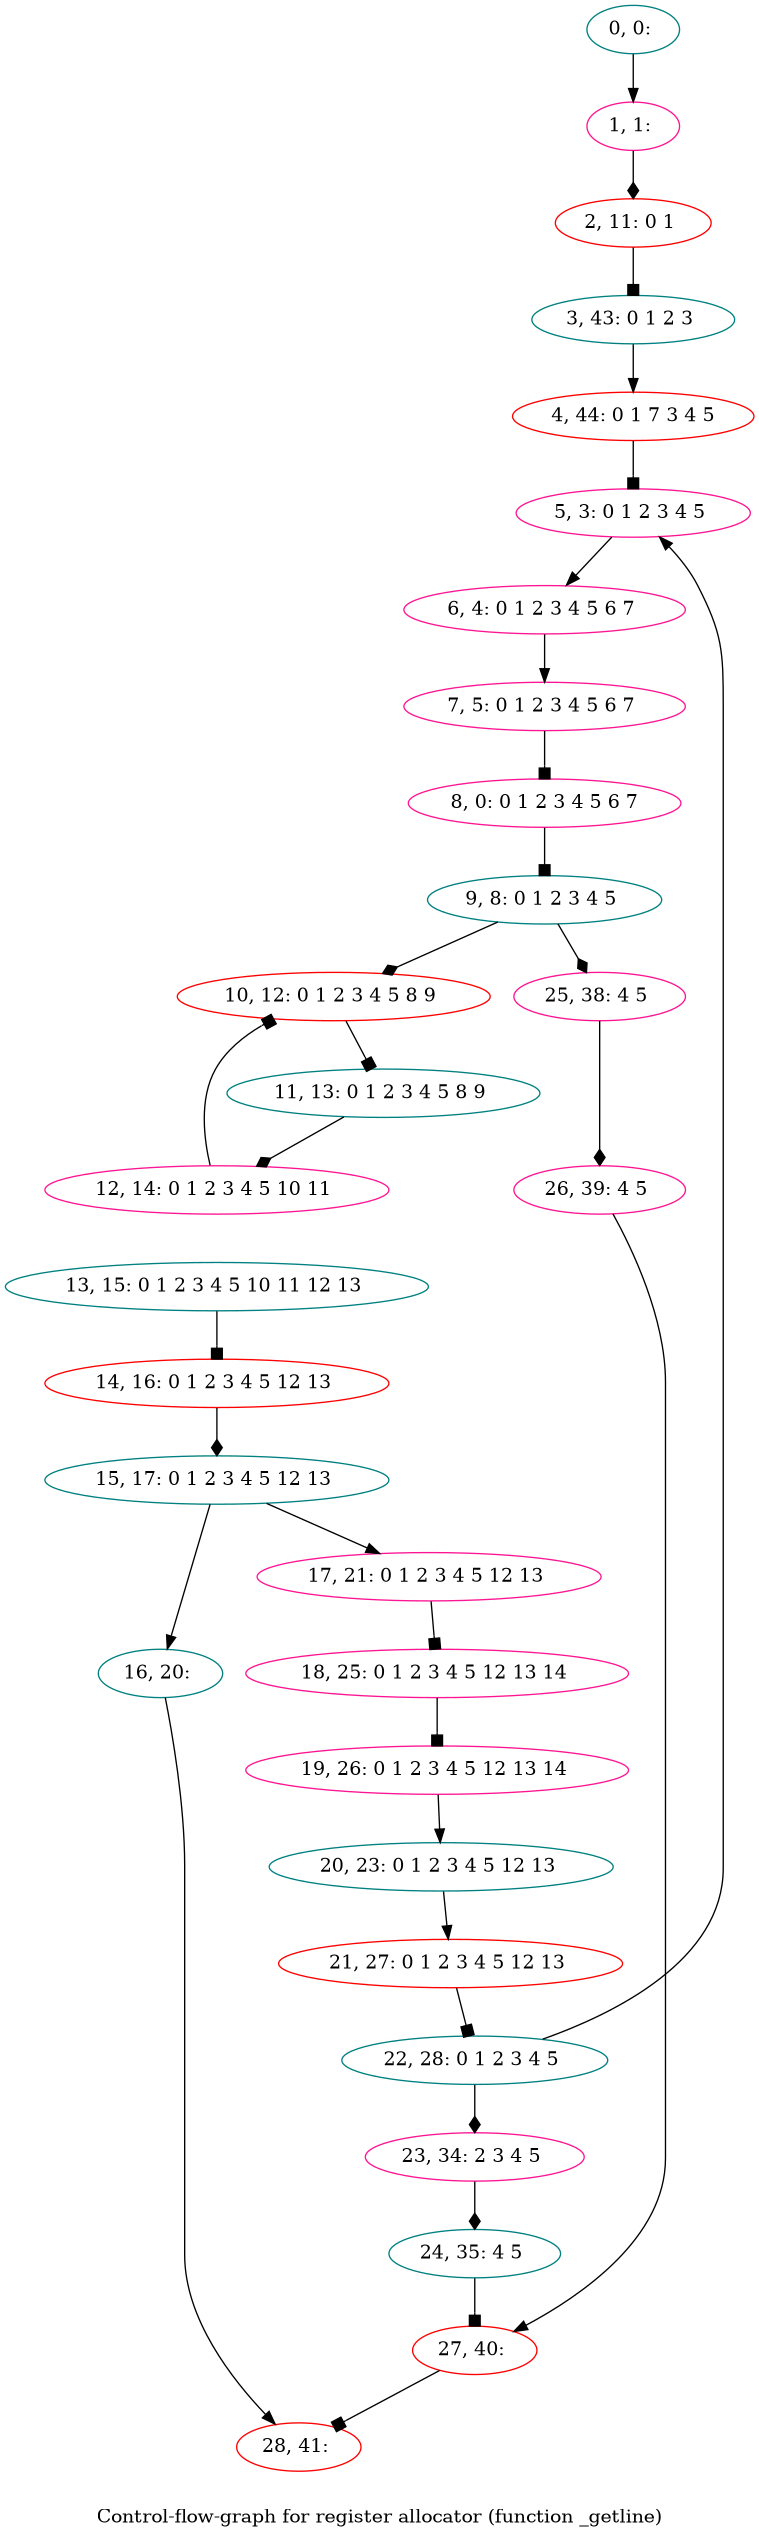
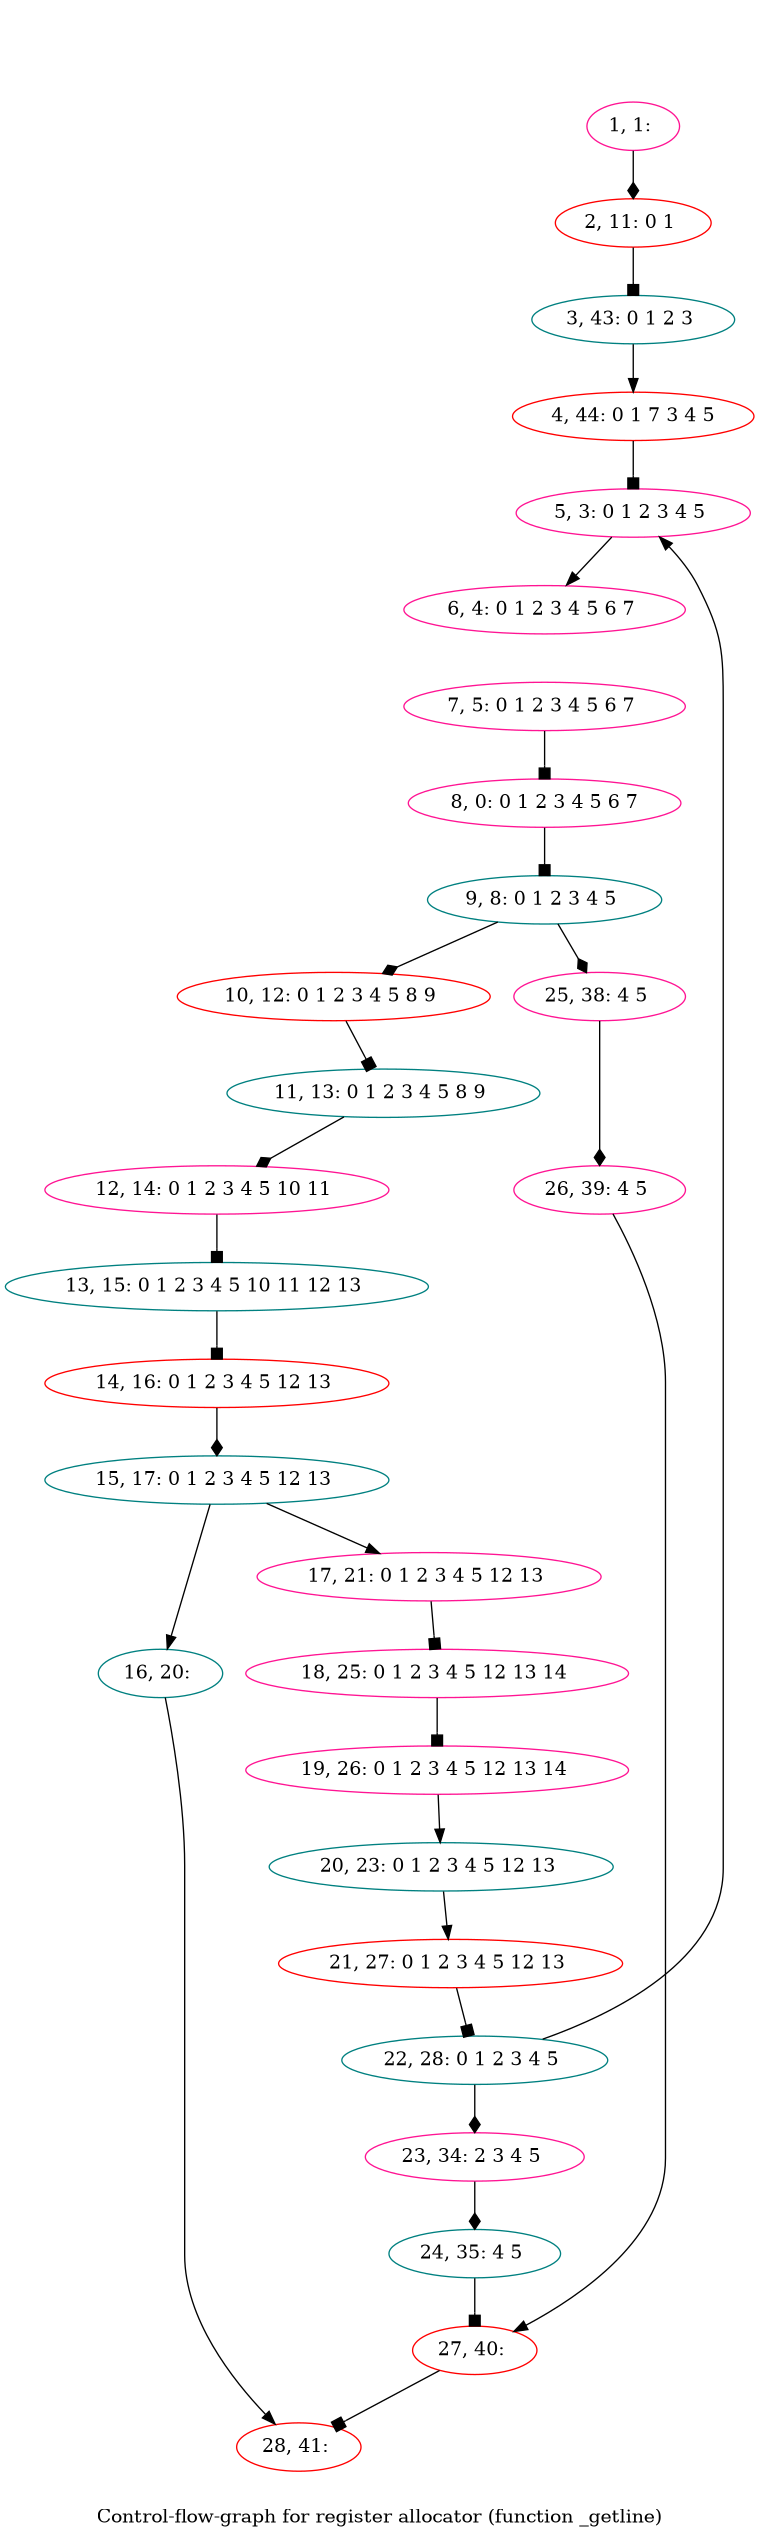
(633, 30) -> none
(545, 652) -> none
(209, 1085) -> (217, 1232)
